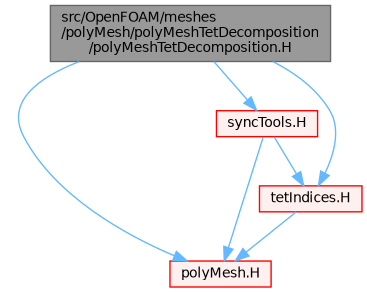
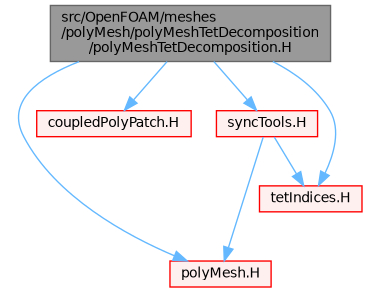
none -> (114, 124)
(271, 232) -> none
